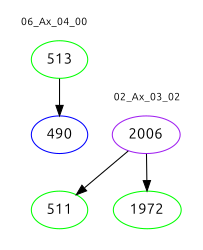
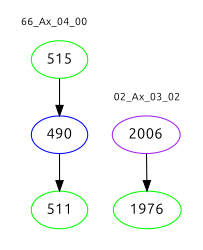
(54, 22) -> (54, 22)
(60, 60) -> (60, 60)
(111, 166) -> (60, 167)
(147, 210) -> (147, 210)
